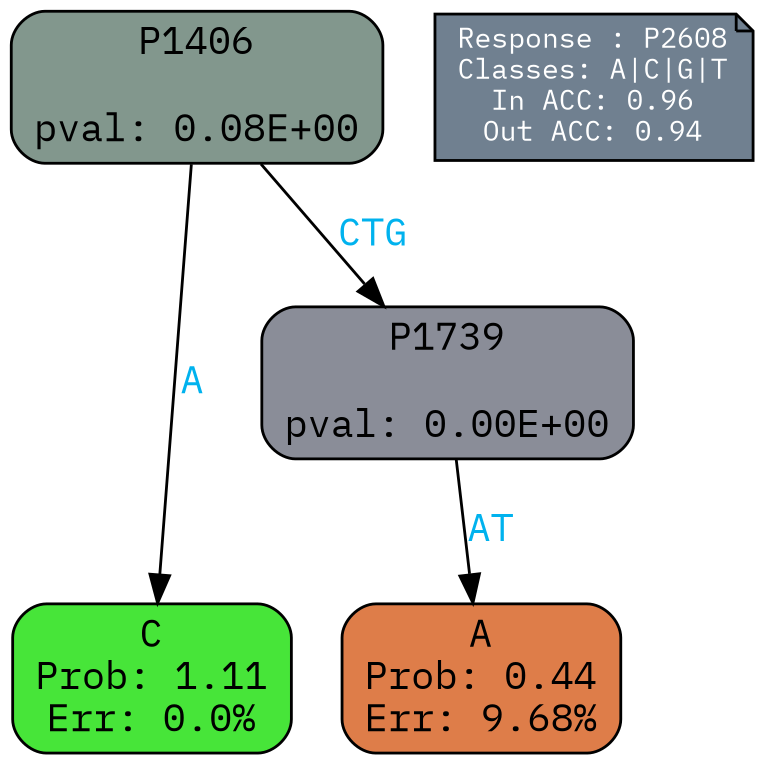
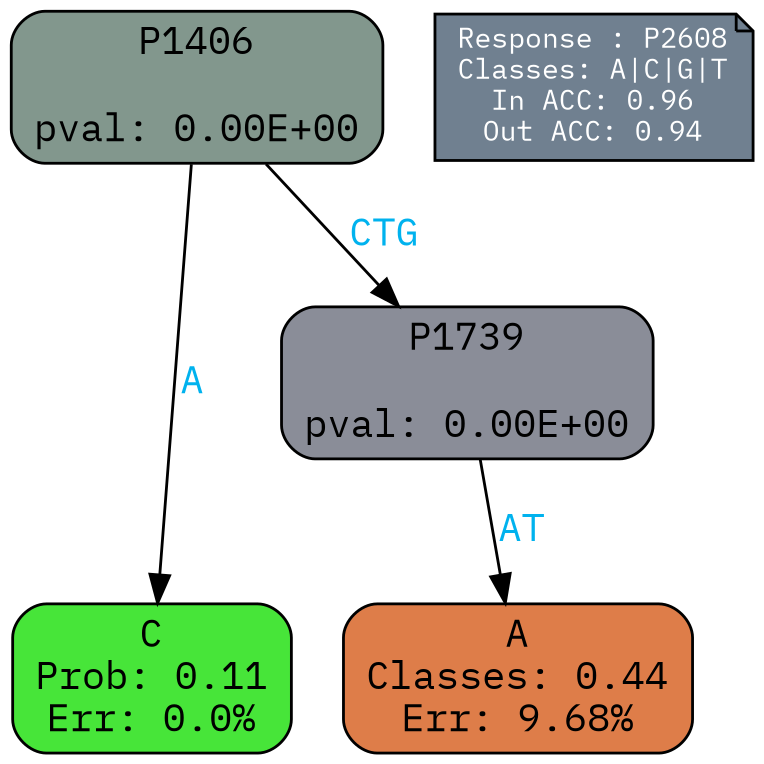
(197, 87) -> (197, 87)
(152, 678) -> (152, 678)
(481, 678) -> (518, 678)
